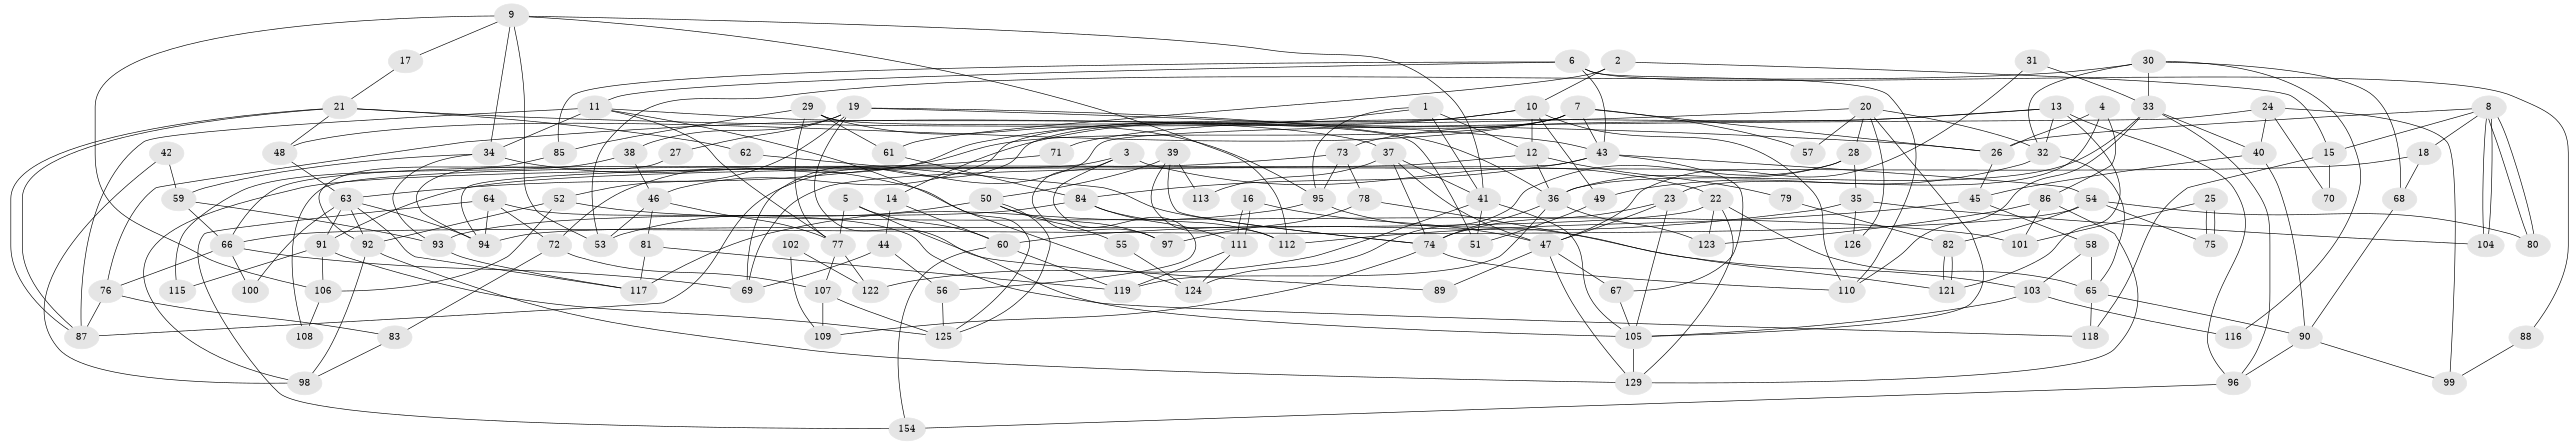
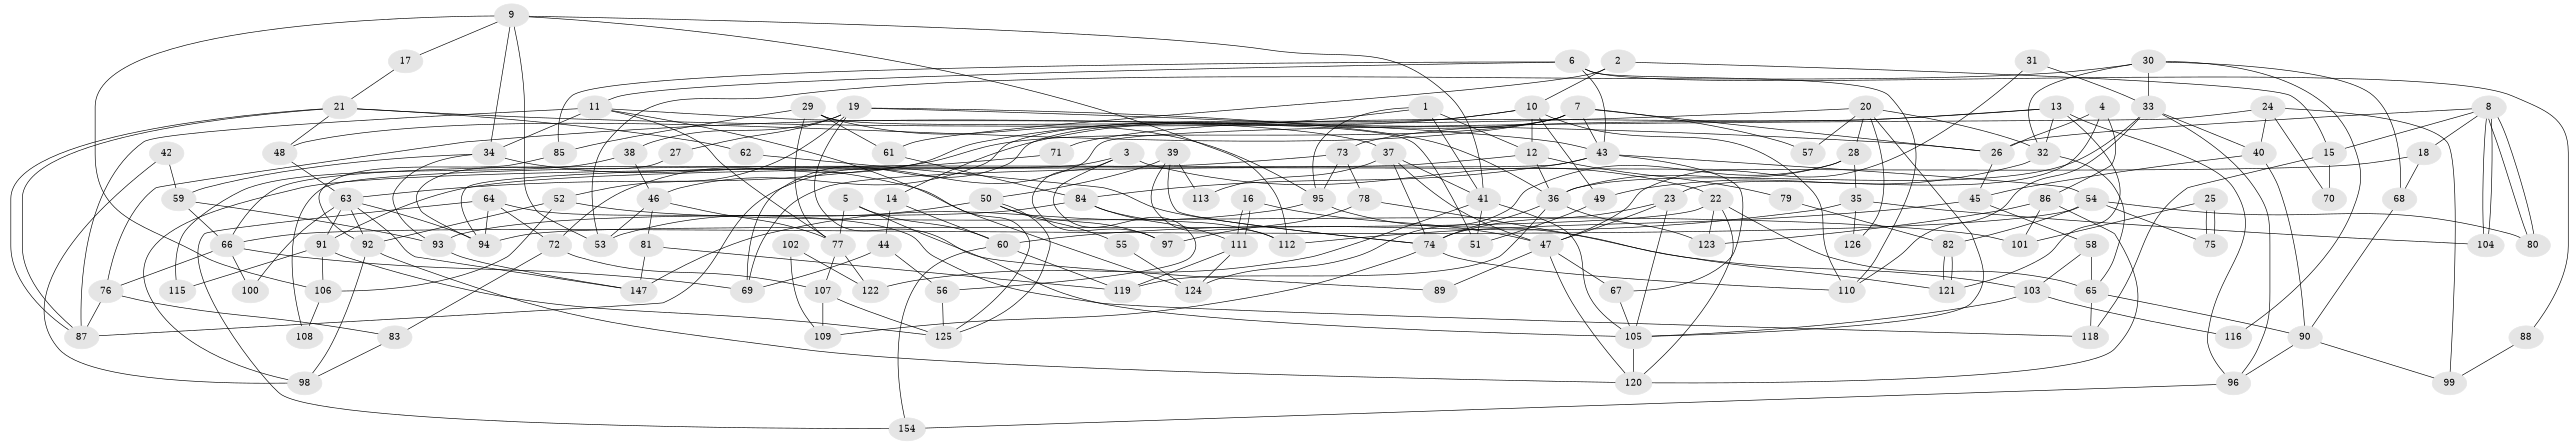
(639, 291) -> (639, 291)
(1634, 383) -> (1634, 383)
